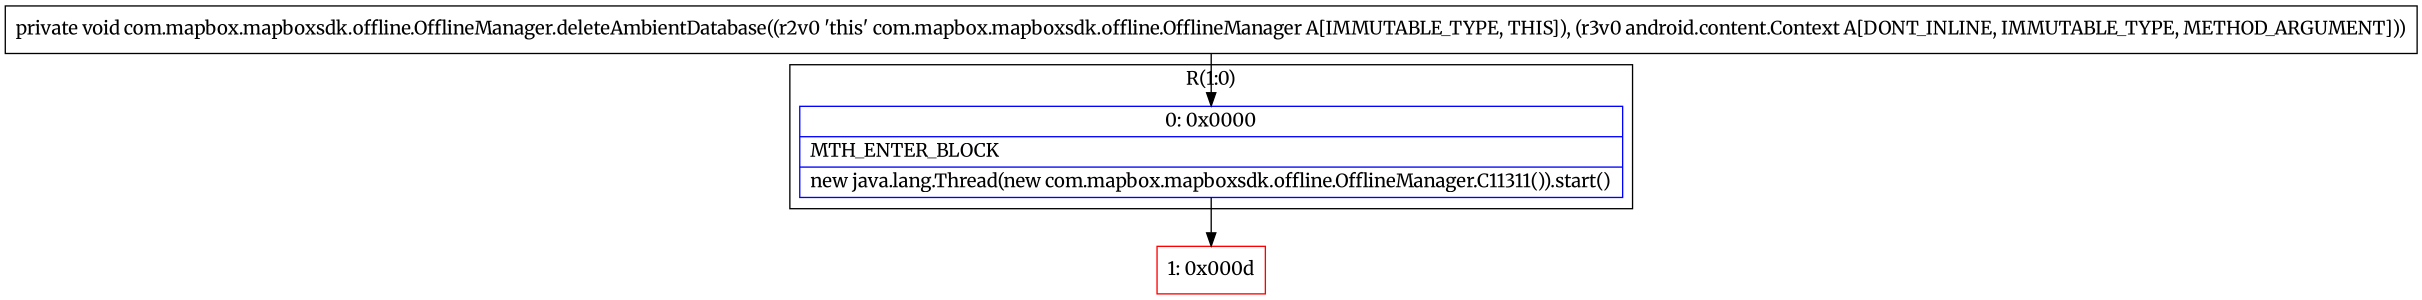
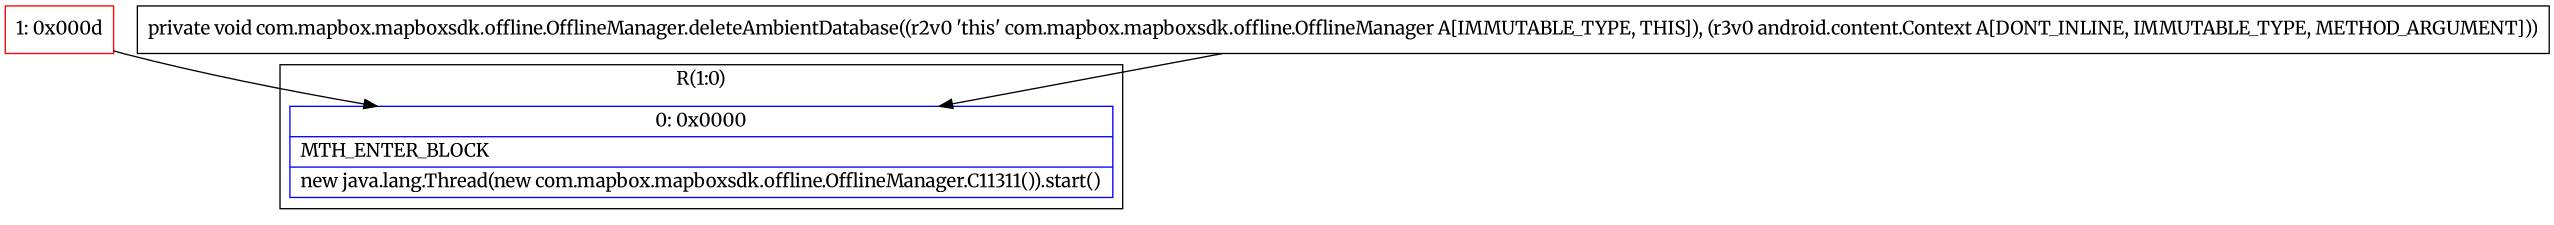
(1211, 217) -> (238, 80)
